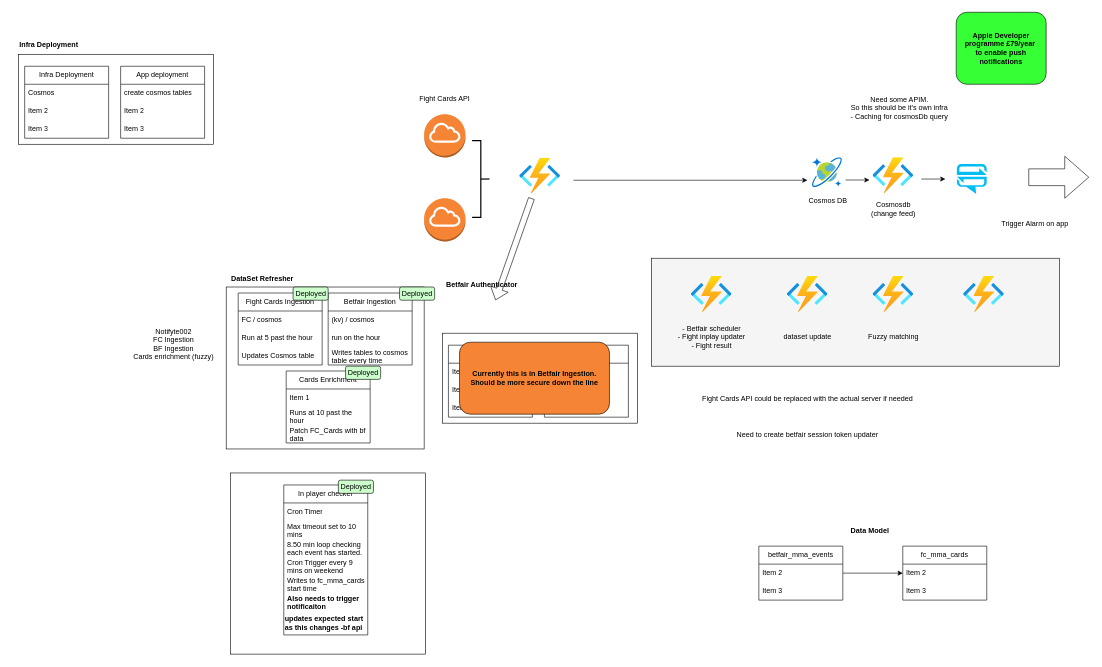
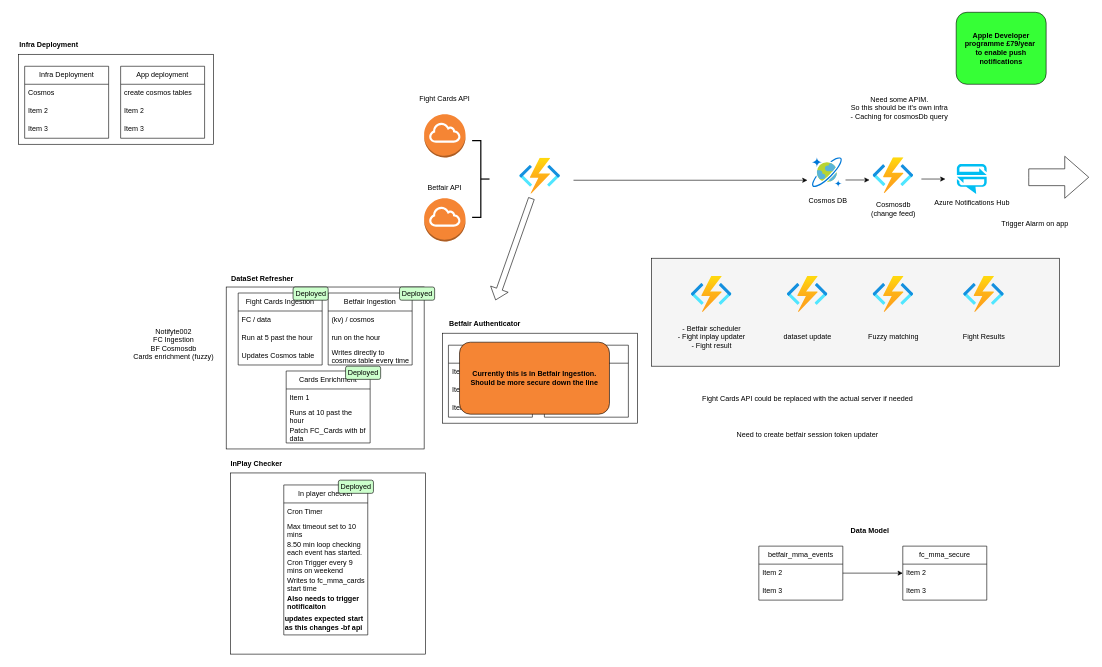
none -> (444, 188)
none -> (972, 203)
(481, 285) -> (484, 324)
(262, 320) -> (258, 320)
none -> (984, 338)
(173, 344) -> (173, 344)
(371, 356) -> (371, 356)
none -> (256, 464)
(945, 555) -> (945, 555)
